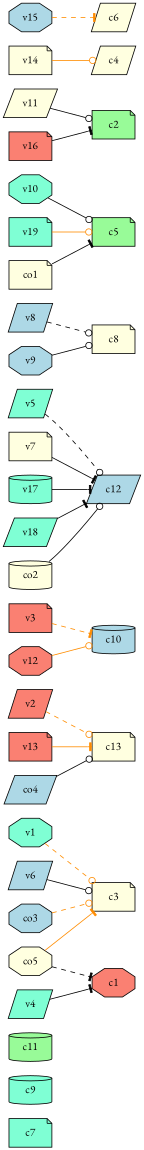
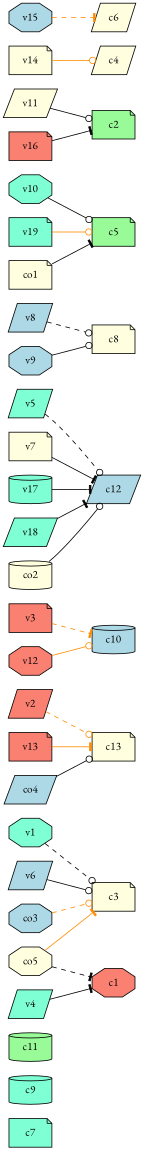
(67, 861) -> (67, 861)
